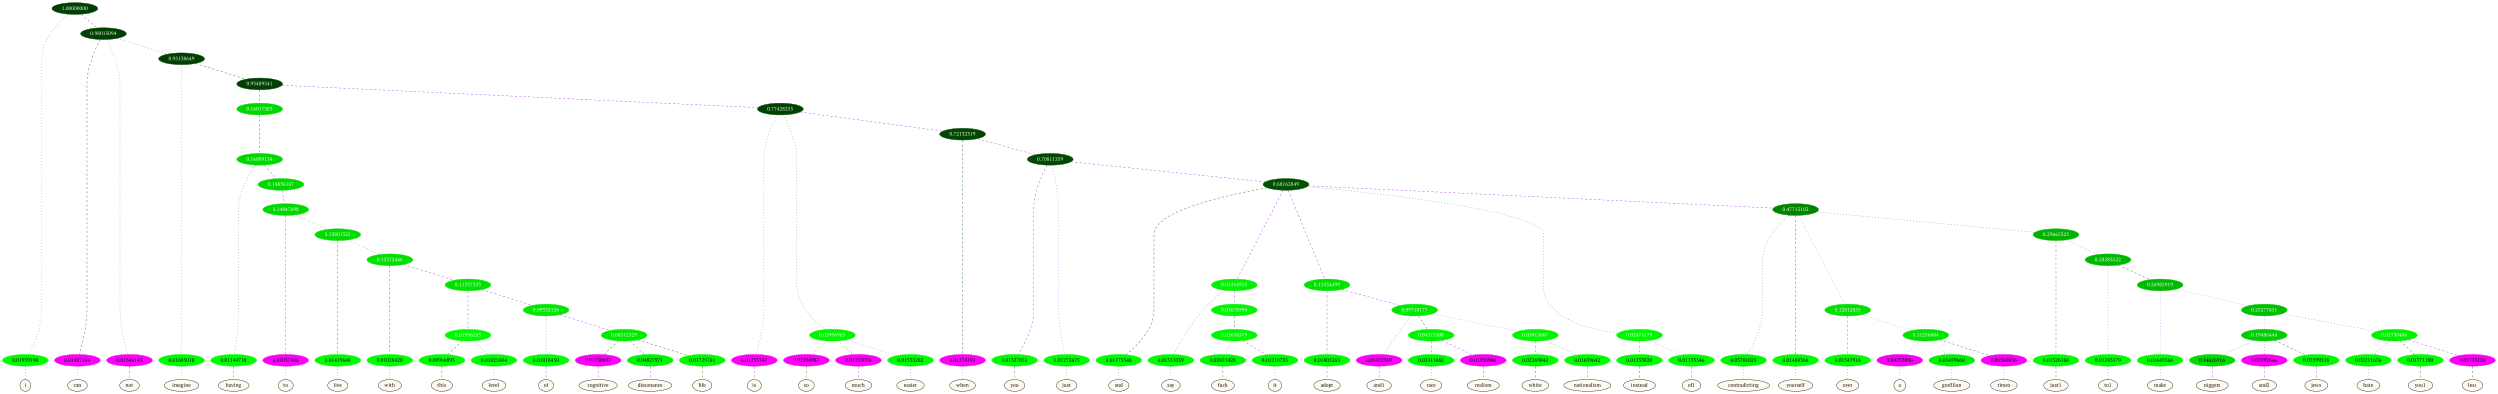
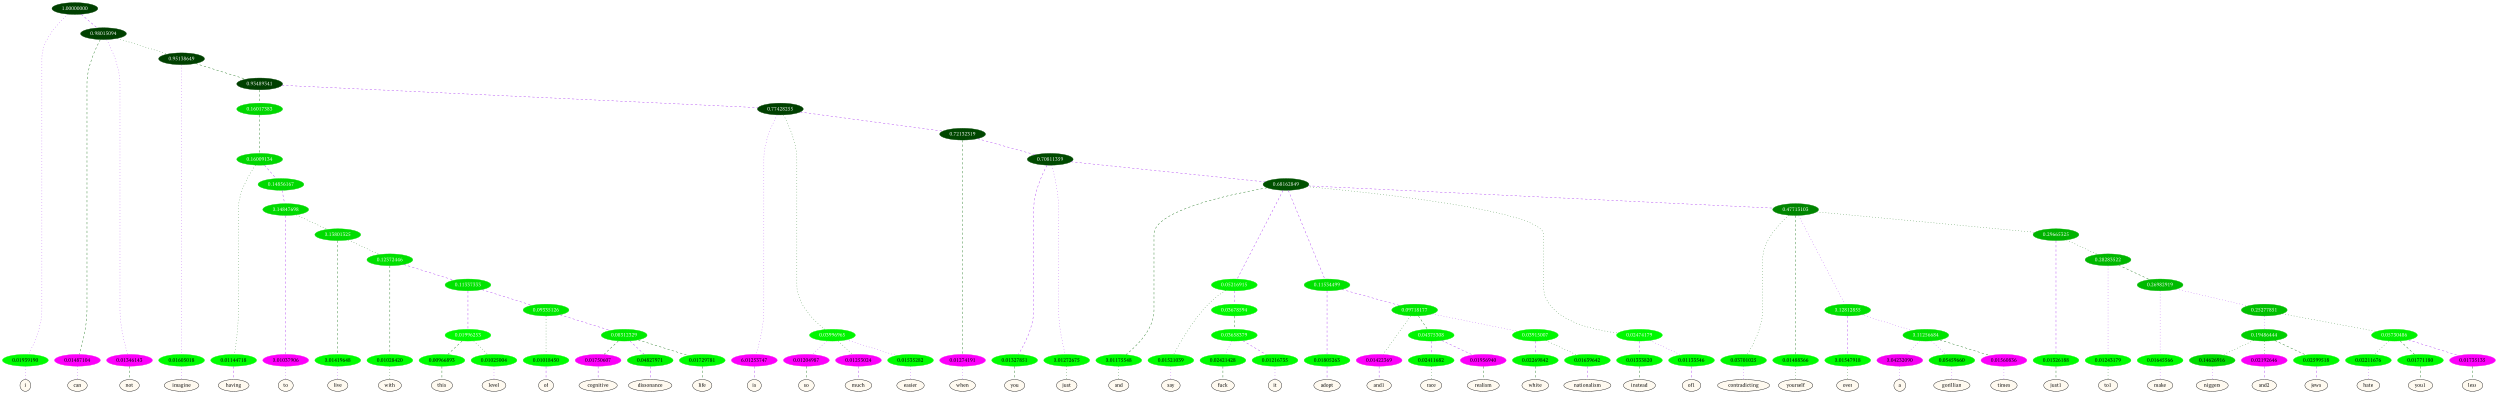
(1067, 360) -> (1067, 360)
(2212, 373) -> (2212, 373)
